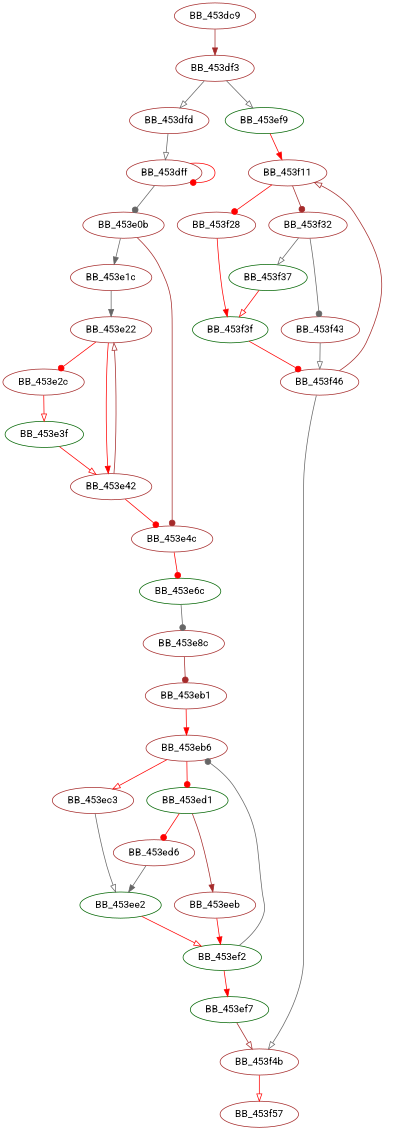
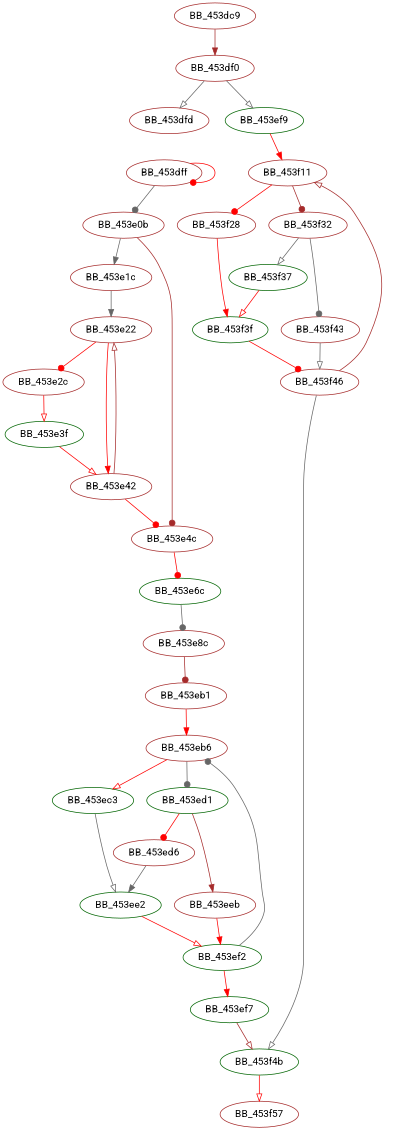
(215, 68) -> (215, 68)
(167, 143) -> none
(187, 771) -> (187, 771)
(93, 800) -> (93, 800)
(259, 1062) -> (259, 1062)
